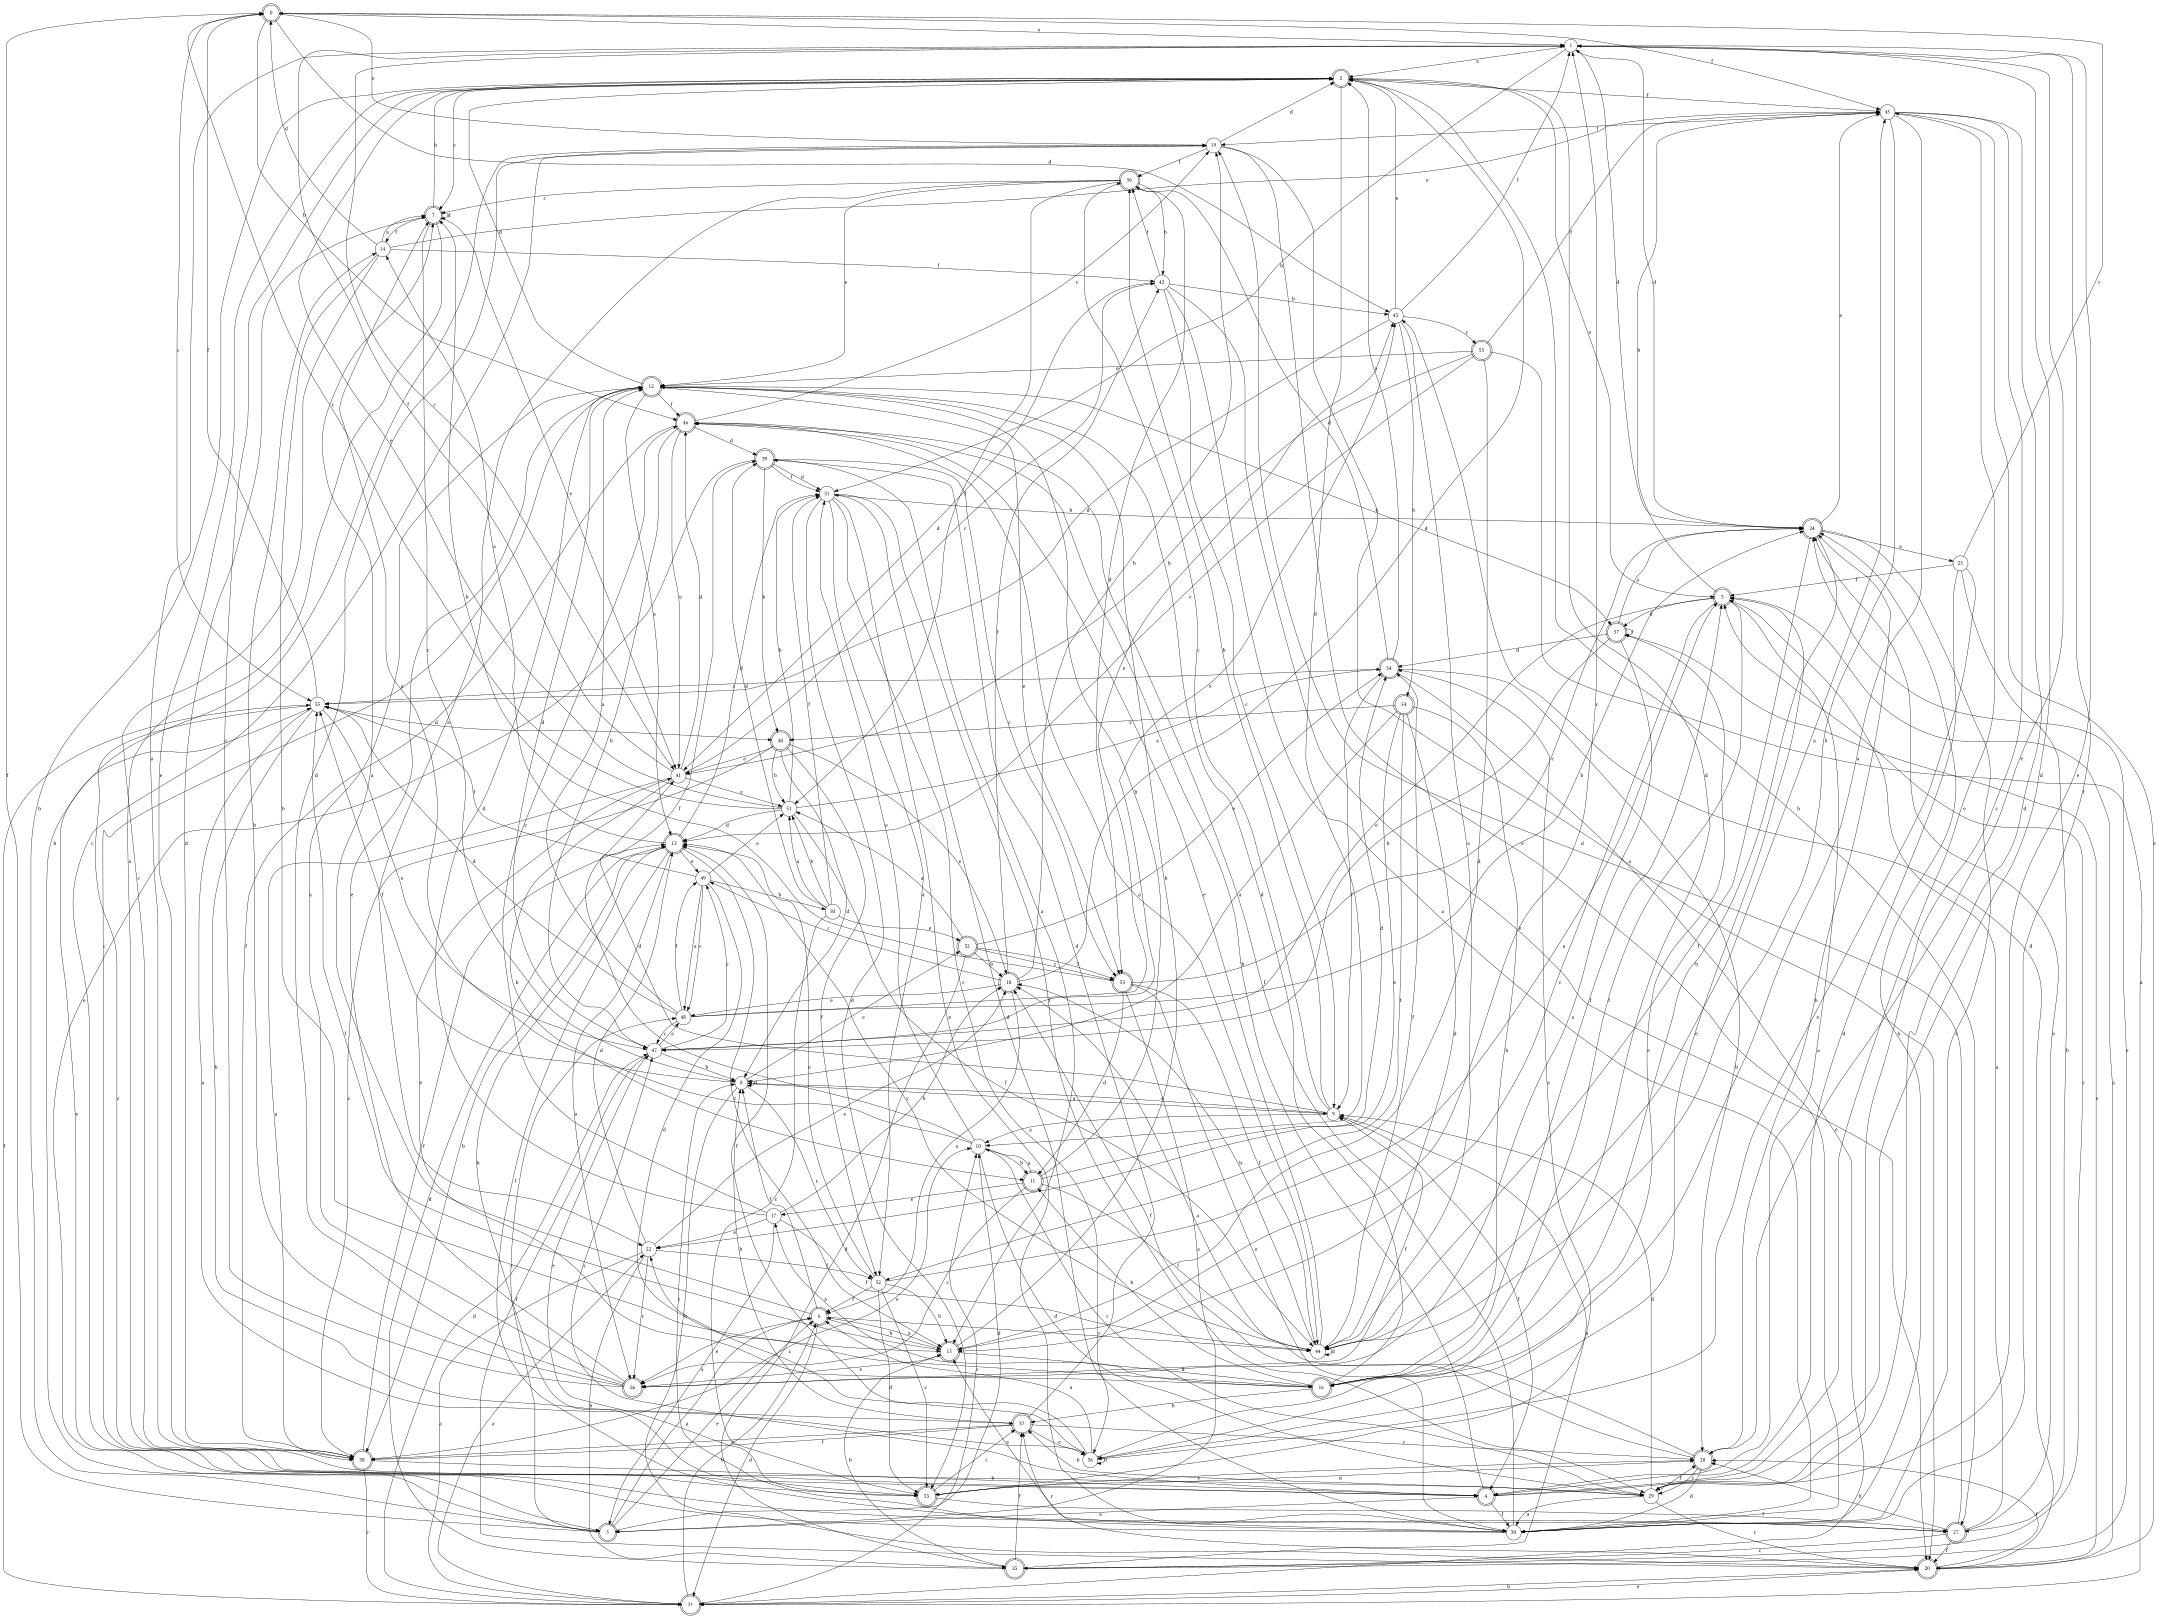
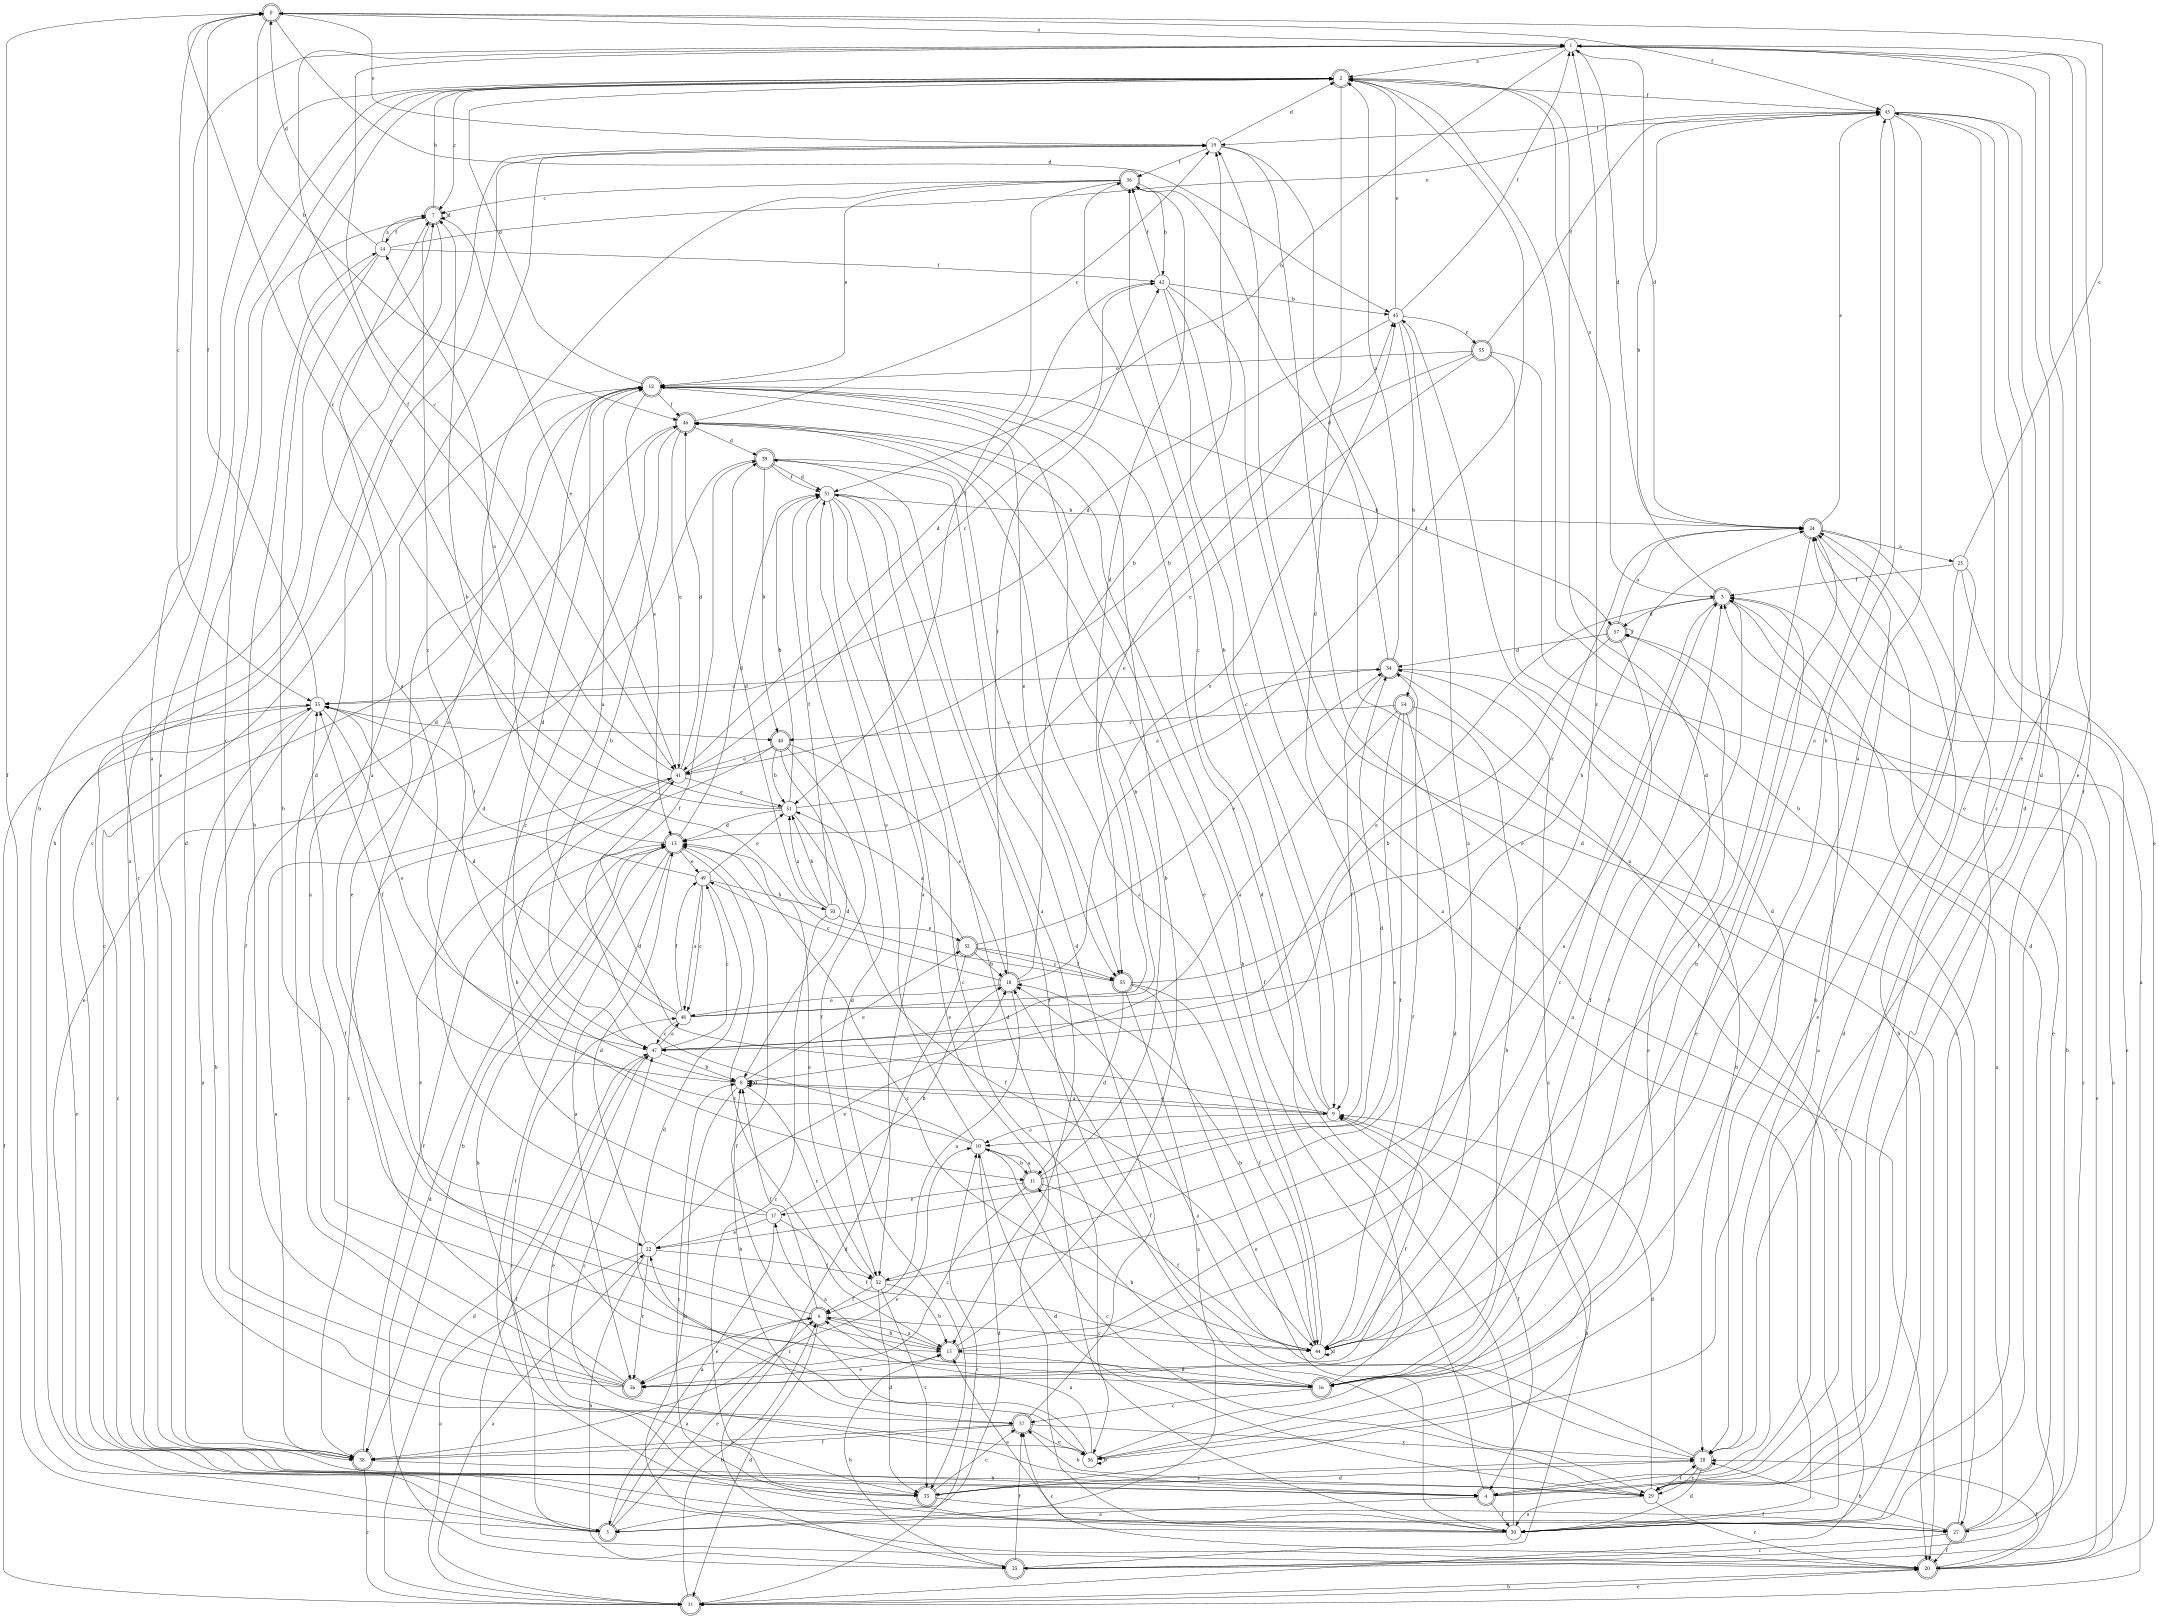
(1451, 993) -> (1736, 863)
(1173, 1406) -> (1173, 1406)
